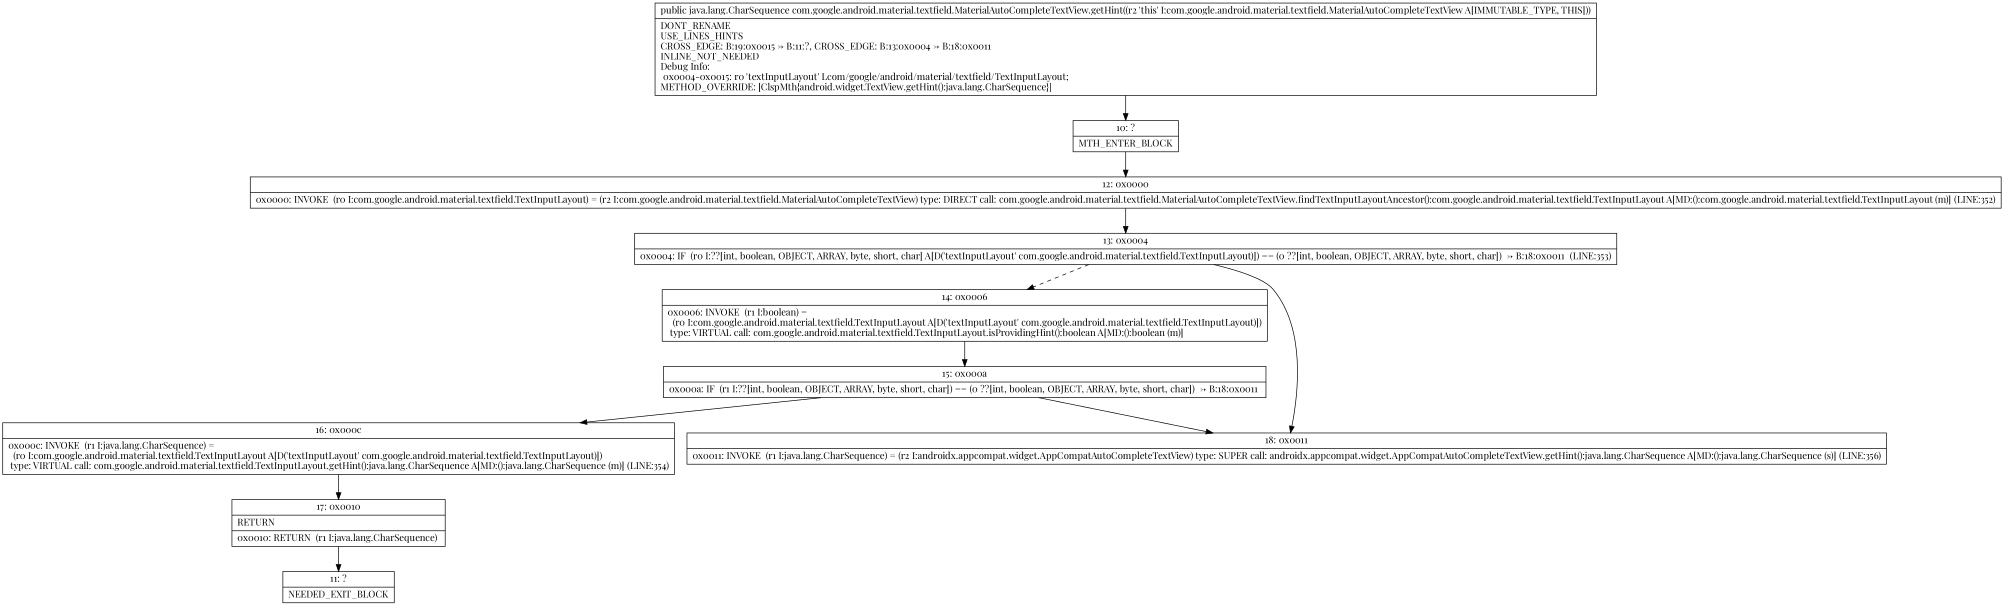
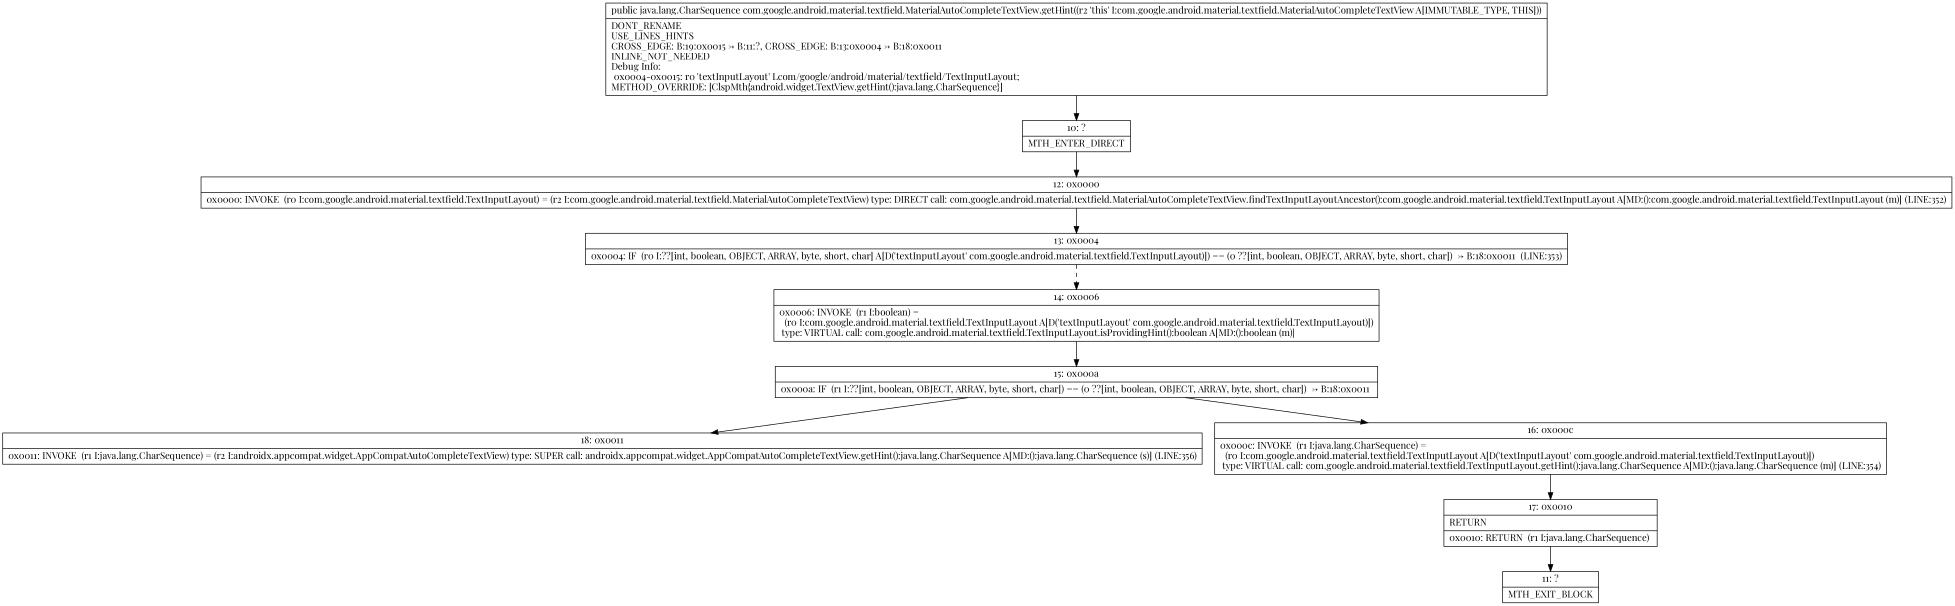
(1126, 144) -> (1076, 144)
(1291, 323) -> none
(339, 595) -> (1551, 595)
